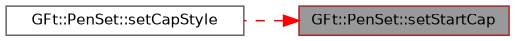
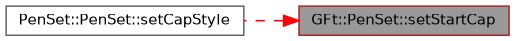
(125, 21) -> (125, 21)
